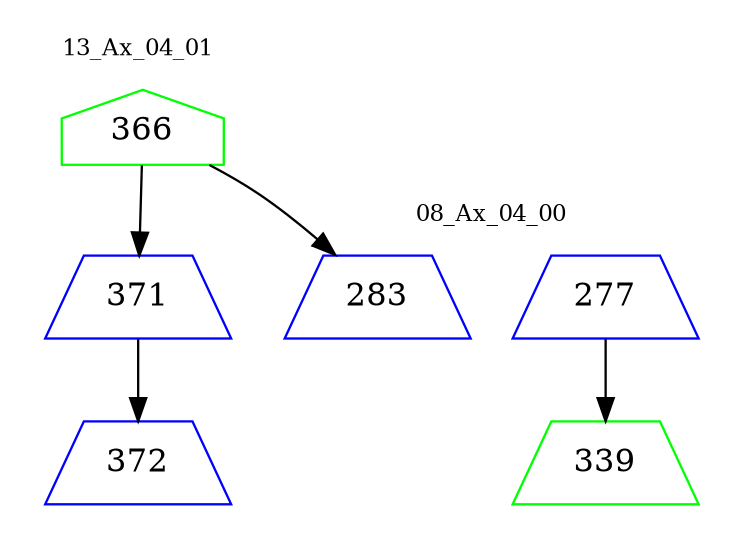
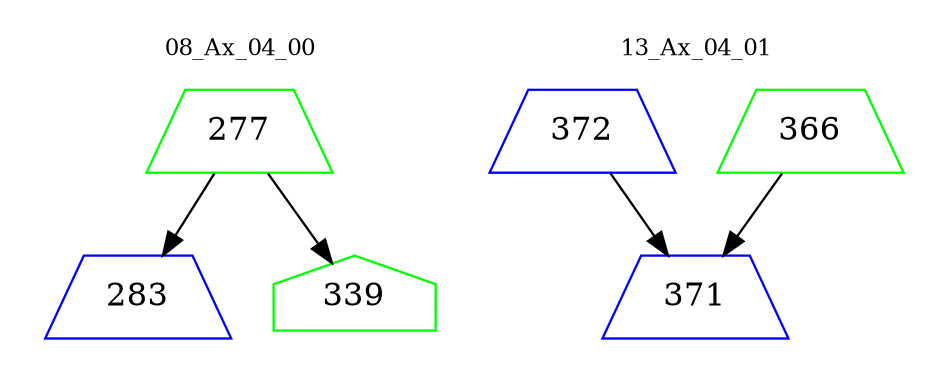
(143, 131) -> (811, 131)
(282, 210) -> (195, 204)
(606, 297) -> (239, 131)
(138, 369) -> (632, 205)
(606, 463) -> (355, 297)
